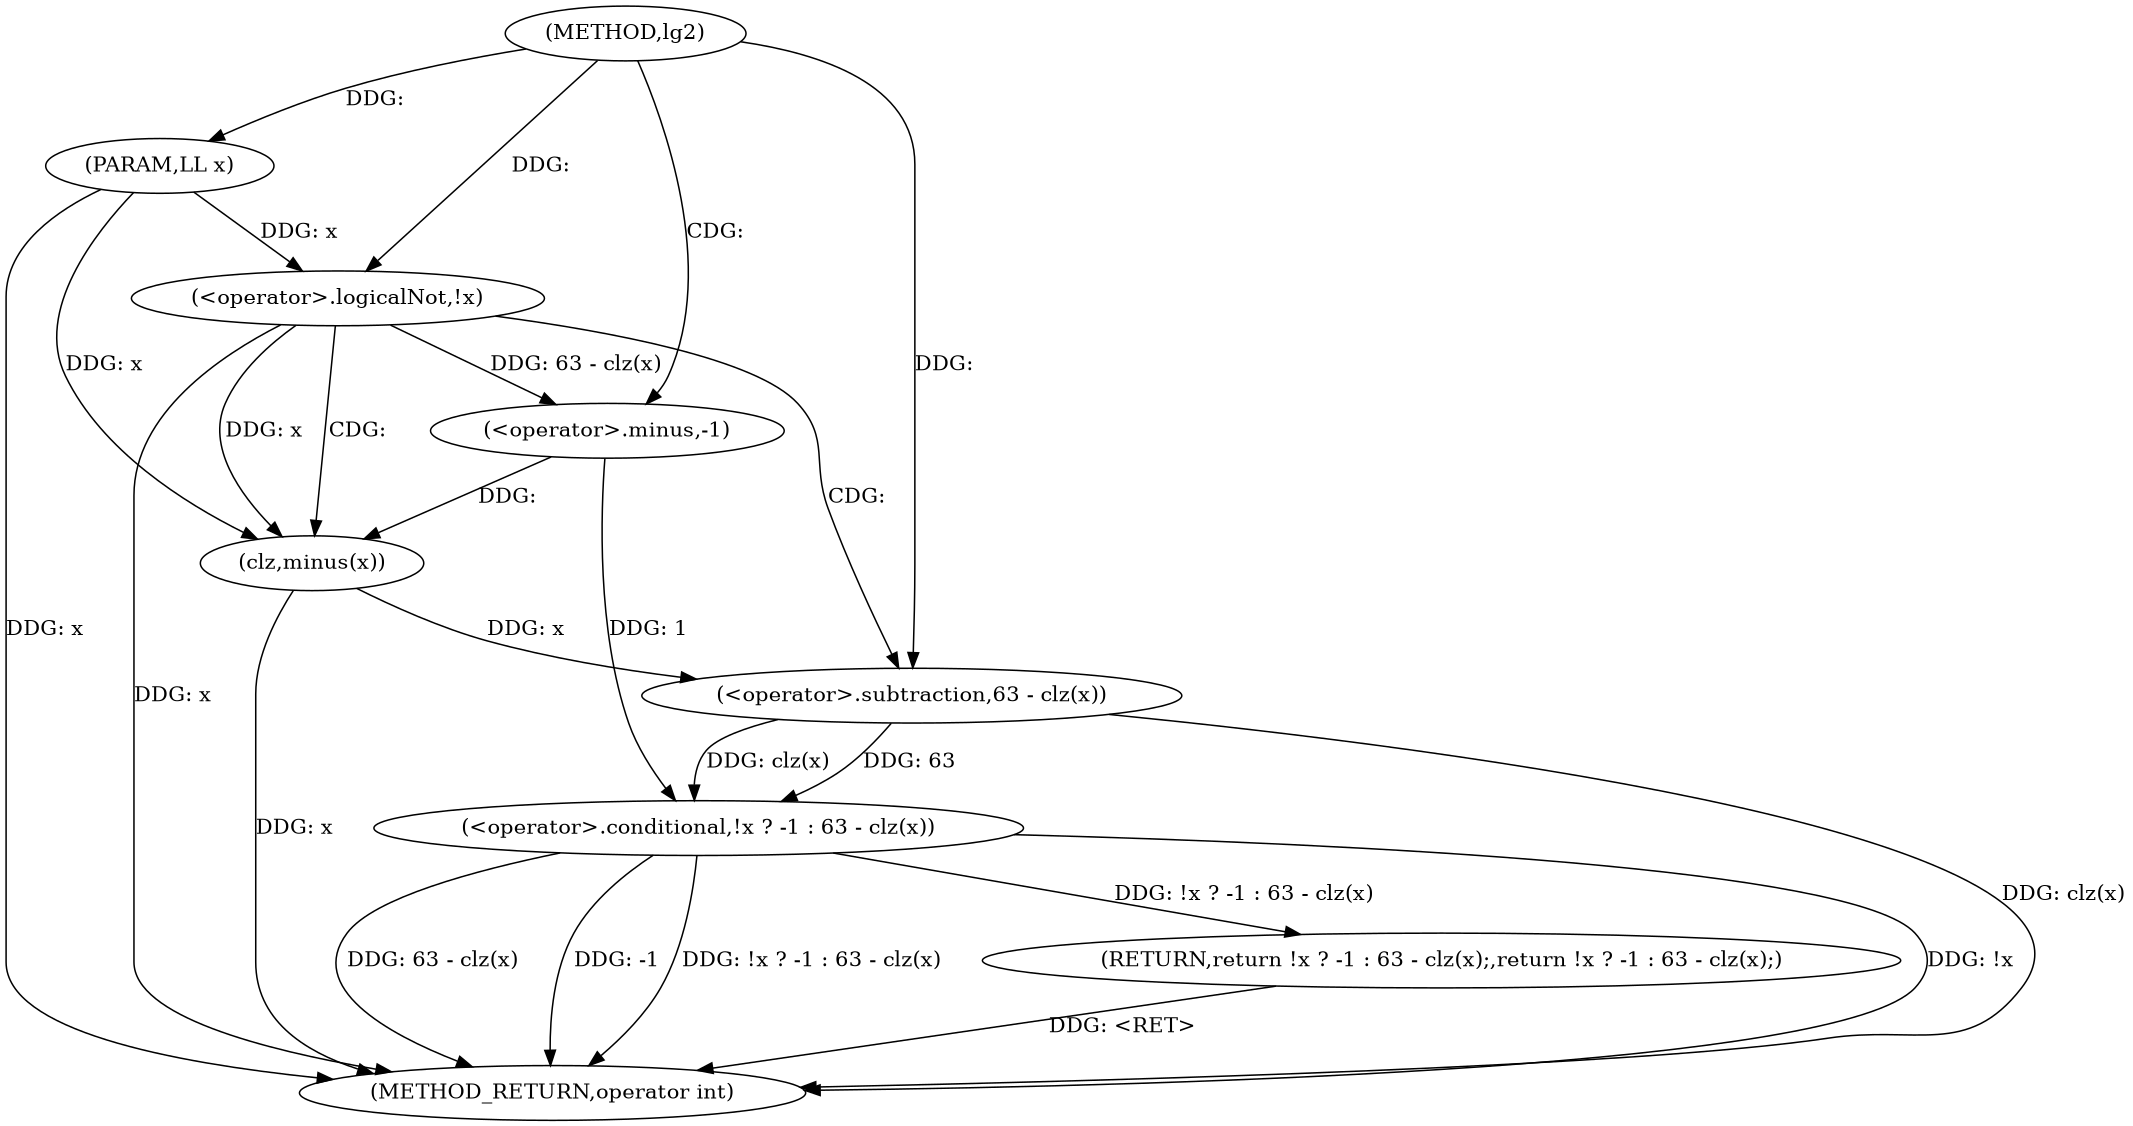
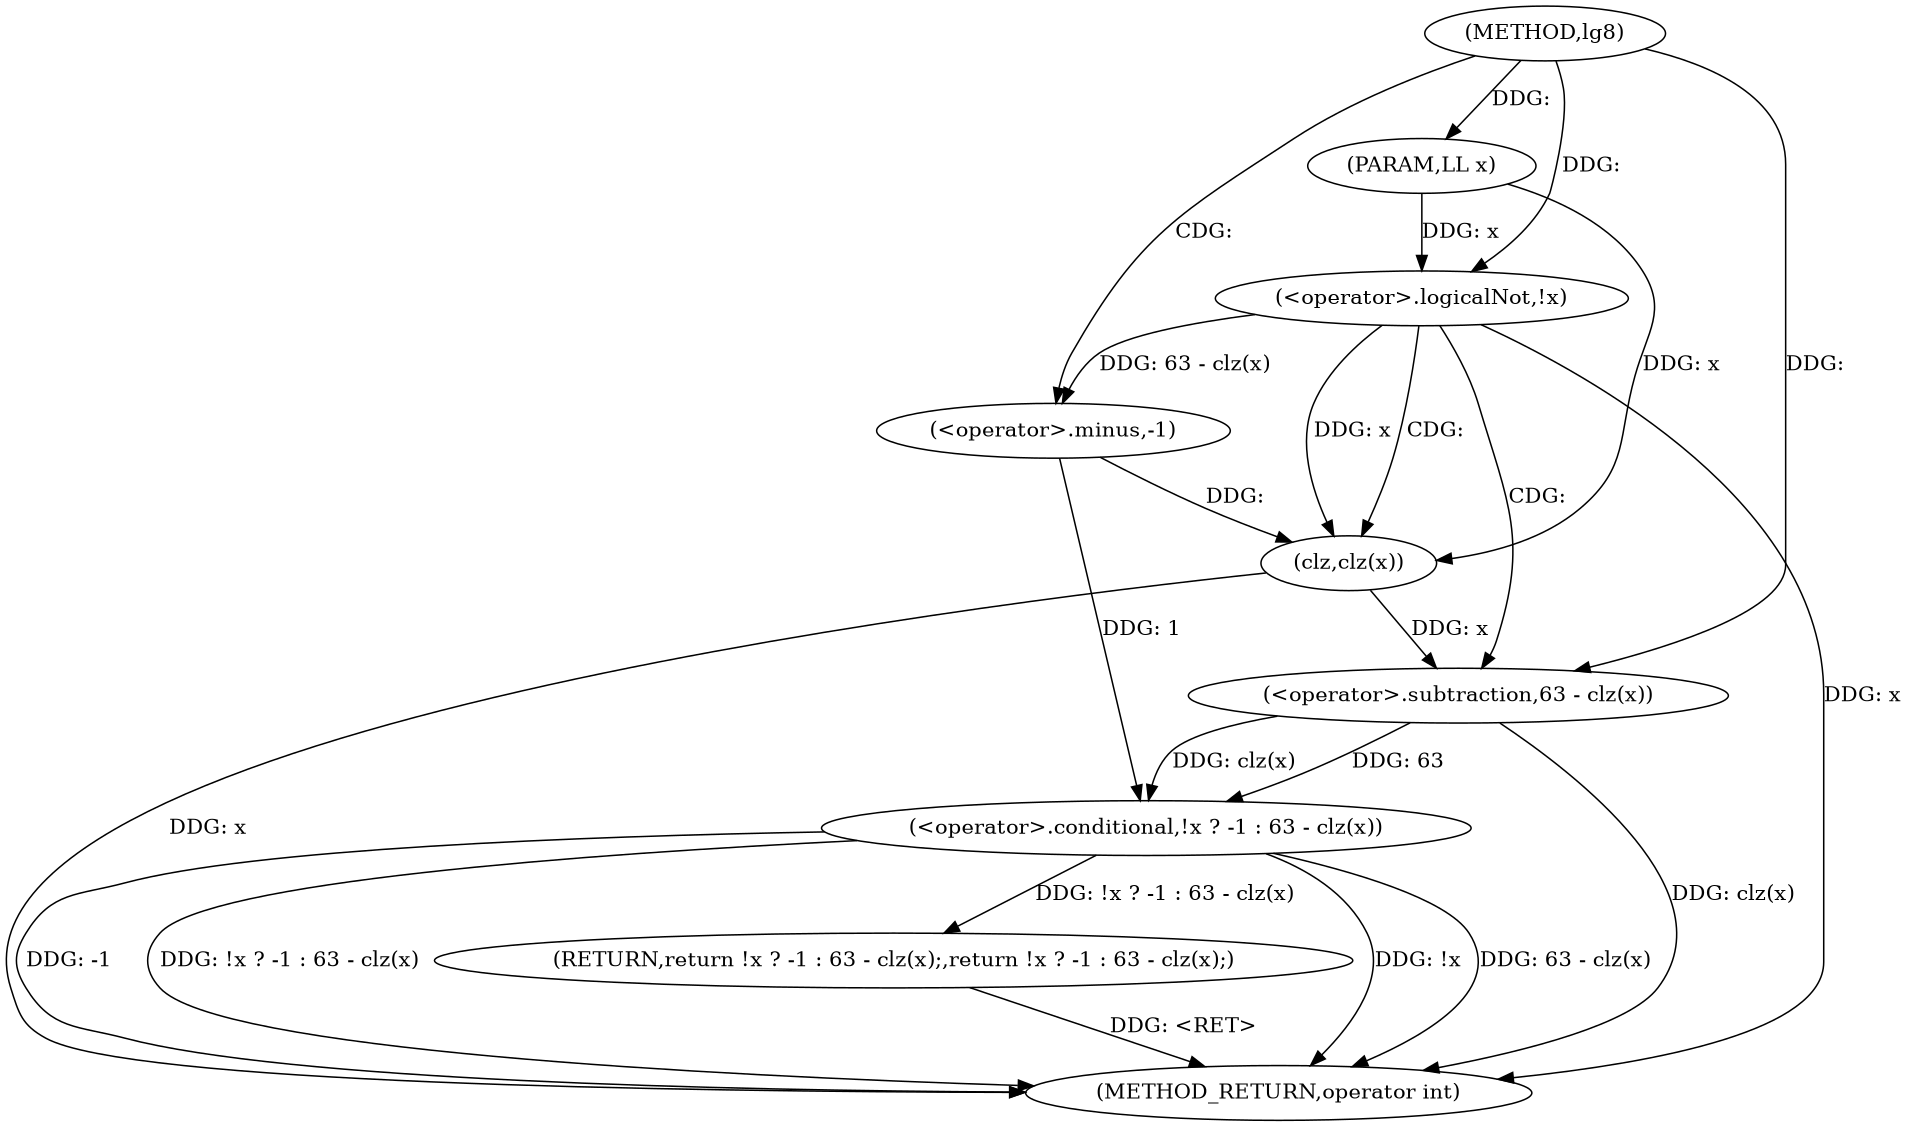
(626, 33) -> (1545, 33)
(312, 563) -> (1349, 563)
(6, 728) -> none
